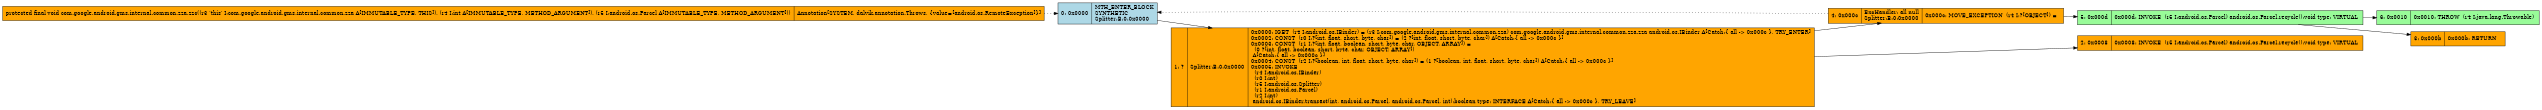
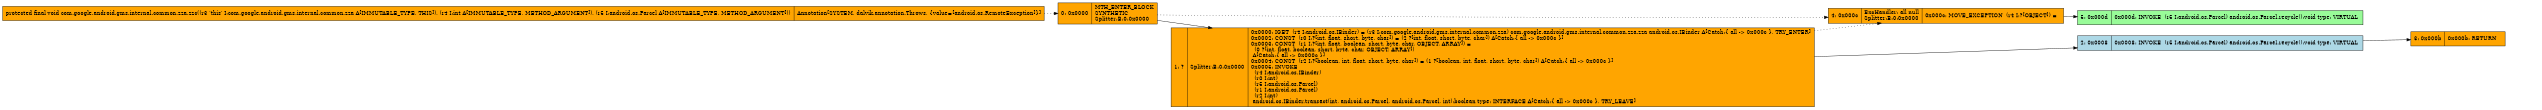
(1495, 12) -> (1491, 17)
(1108, 13) -> (1108, 13)
(2458, 18) -> none
(1846, 27) -> (1846, 27)
(2353, 29) -> (2385, 40)
(2220, 43) -> (2220, 43)
(1287, 84) -> (1285, 84)
